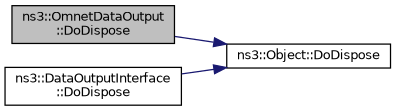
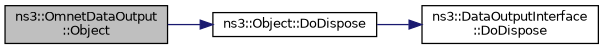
(93, 25) -> (86, 25)
(198, 72) -> (393, 25)
